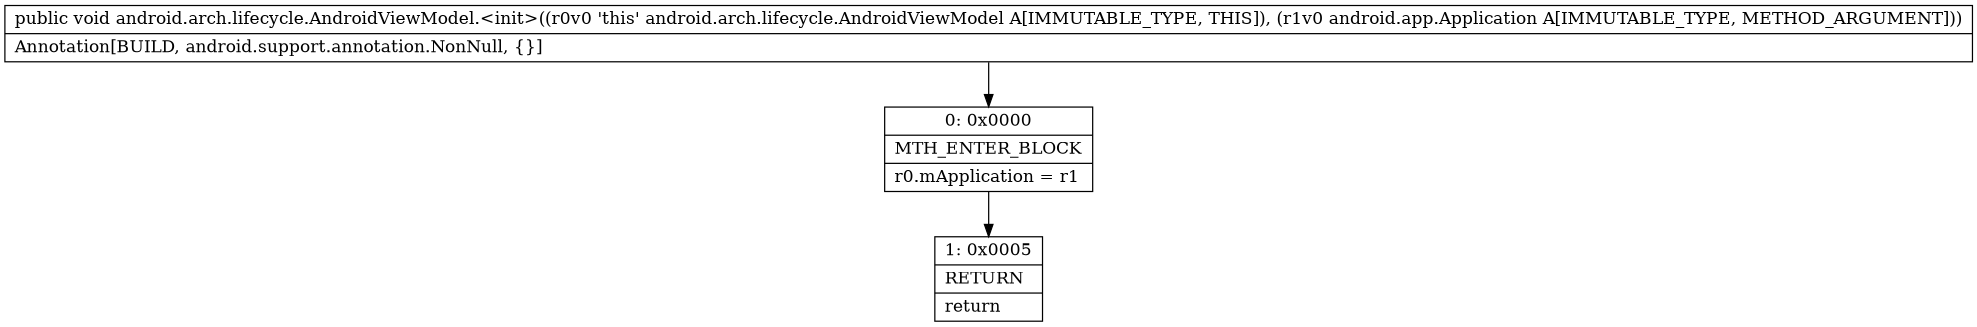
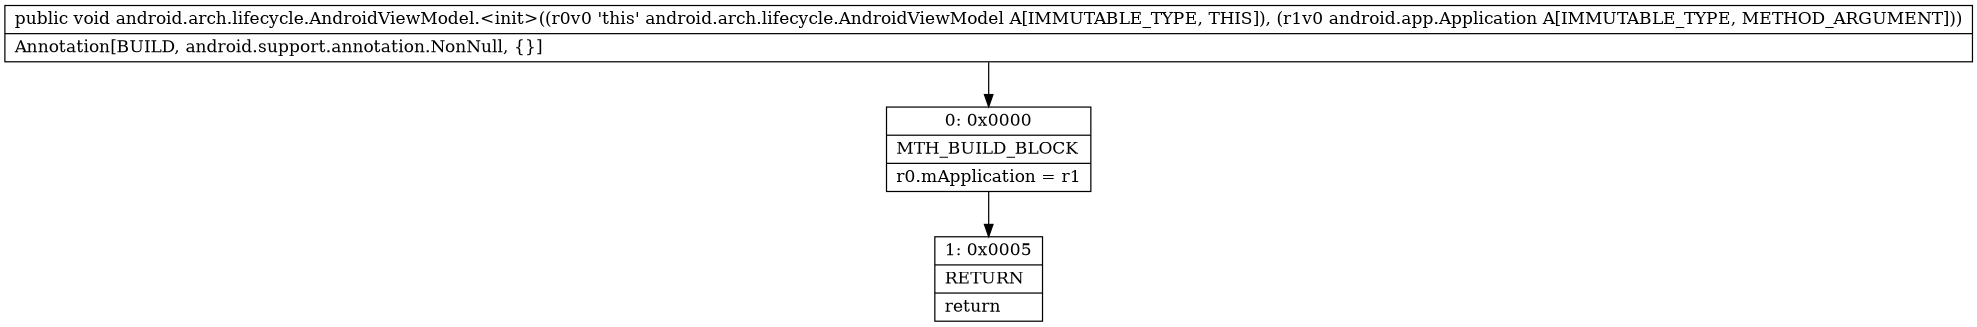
(989, 149) -> (987, 149)
